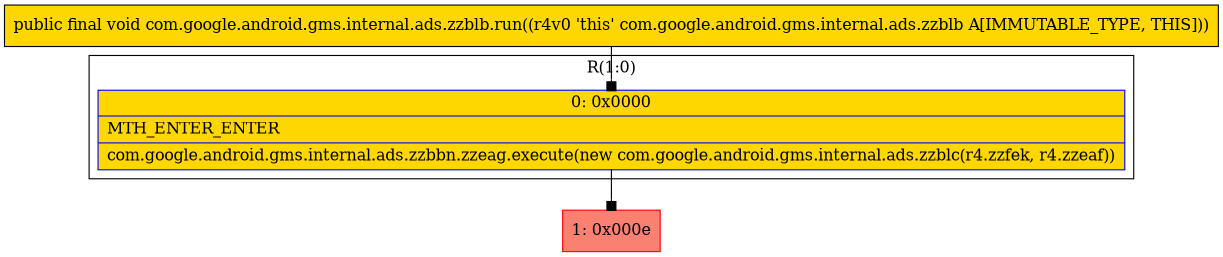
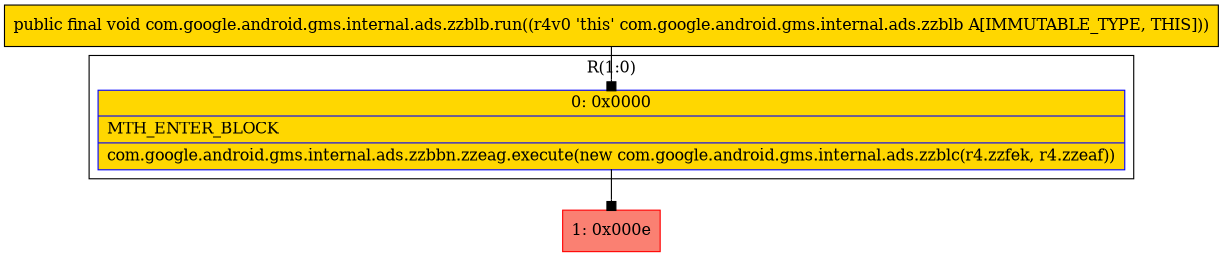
(193, 129) -> (193, 129)
